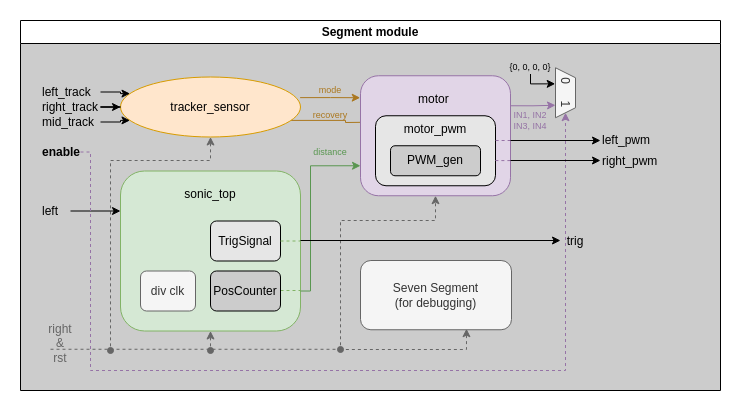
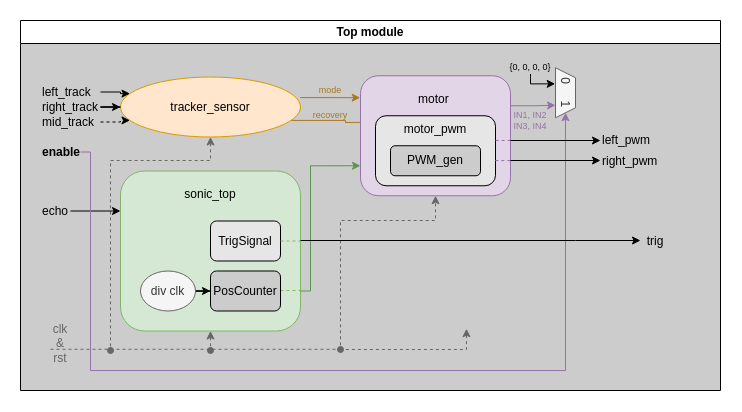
(371, 33) -> (371, 33)
(113, 122) -> (113, 122)
(331, 152) -> none
(54, 212) -> (56, 212)
(576, 241) -> (656, 241)
(566, 242) -> (566, 242)
(168, 291) -> (168, 291)
none -> (195, 291)
(436, 295) -> none
(61, 344) -> (61, 344)
